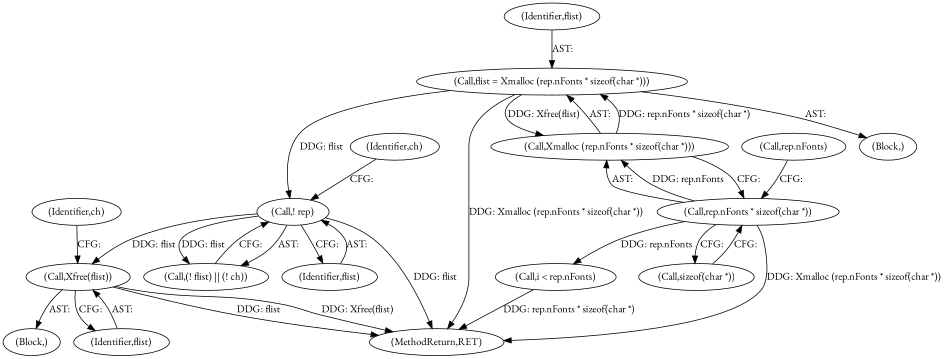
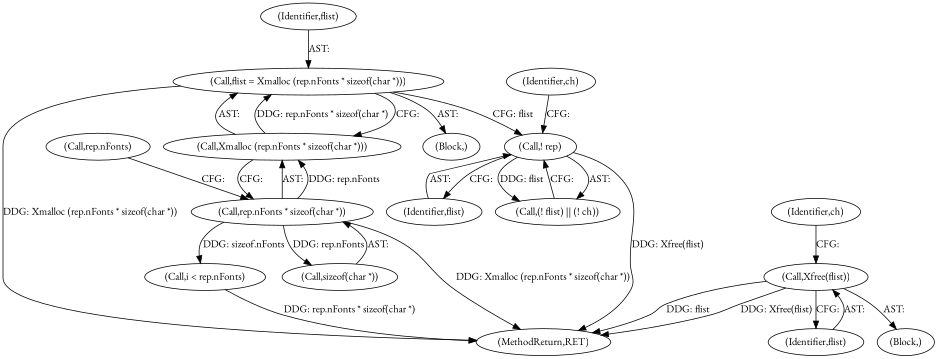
(544, 114) -> (409, 114)
(321, 147) -> (513, 114)
(174, 226) -> none
(657, 244) -> (244, 244)
(713, 244) -> (329, 244)
(747, 244) -> (380, 244)
(435, 277) -> (668, 244)
